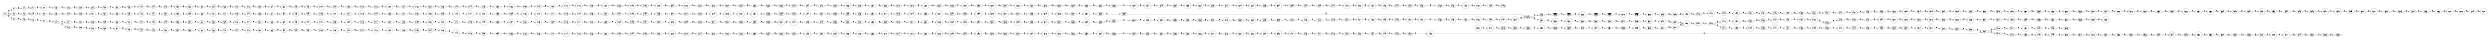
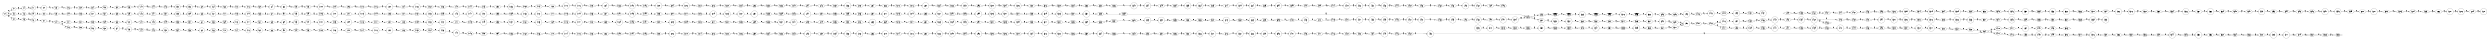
(1775, 13) -> none
(1833, 22) -> (1826, 19)
